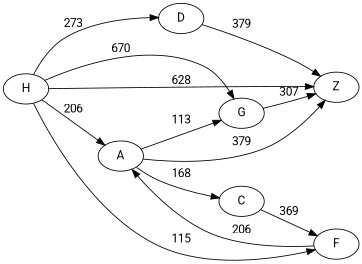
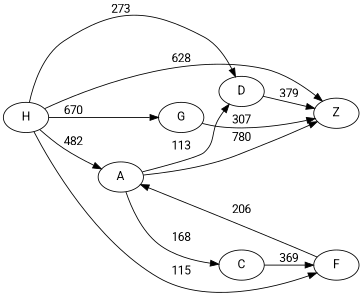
(73, 109) -> (73, 142)
(177, 136) -> (196, 156)
(242, 142) -> (242, 138)
